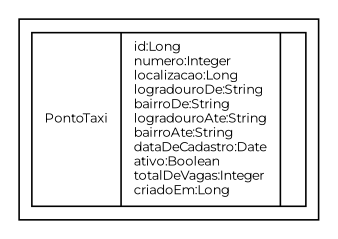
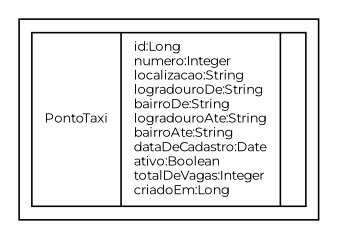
(186, 76) -> (190, 76)
